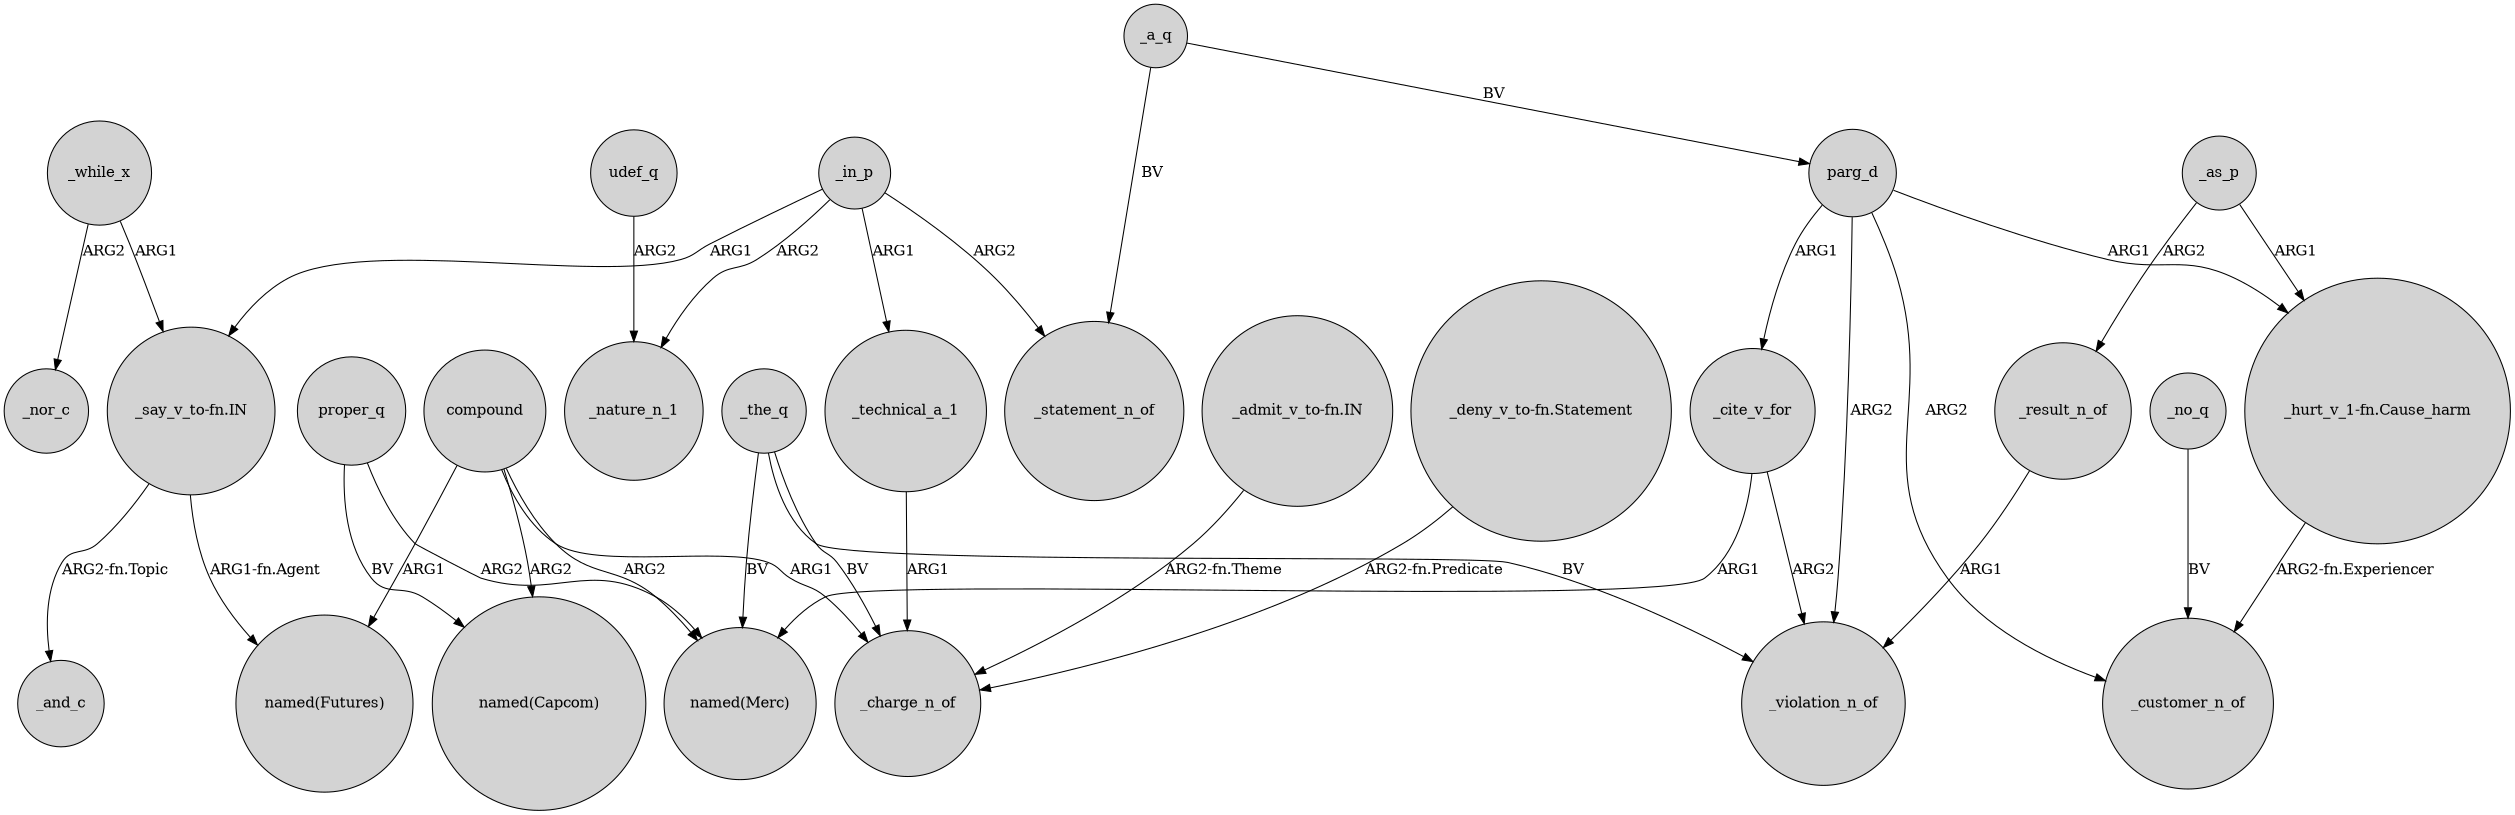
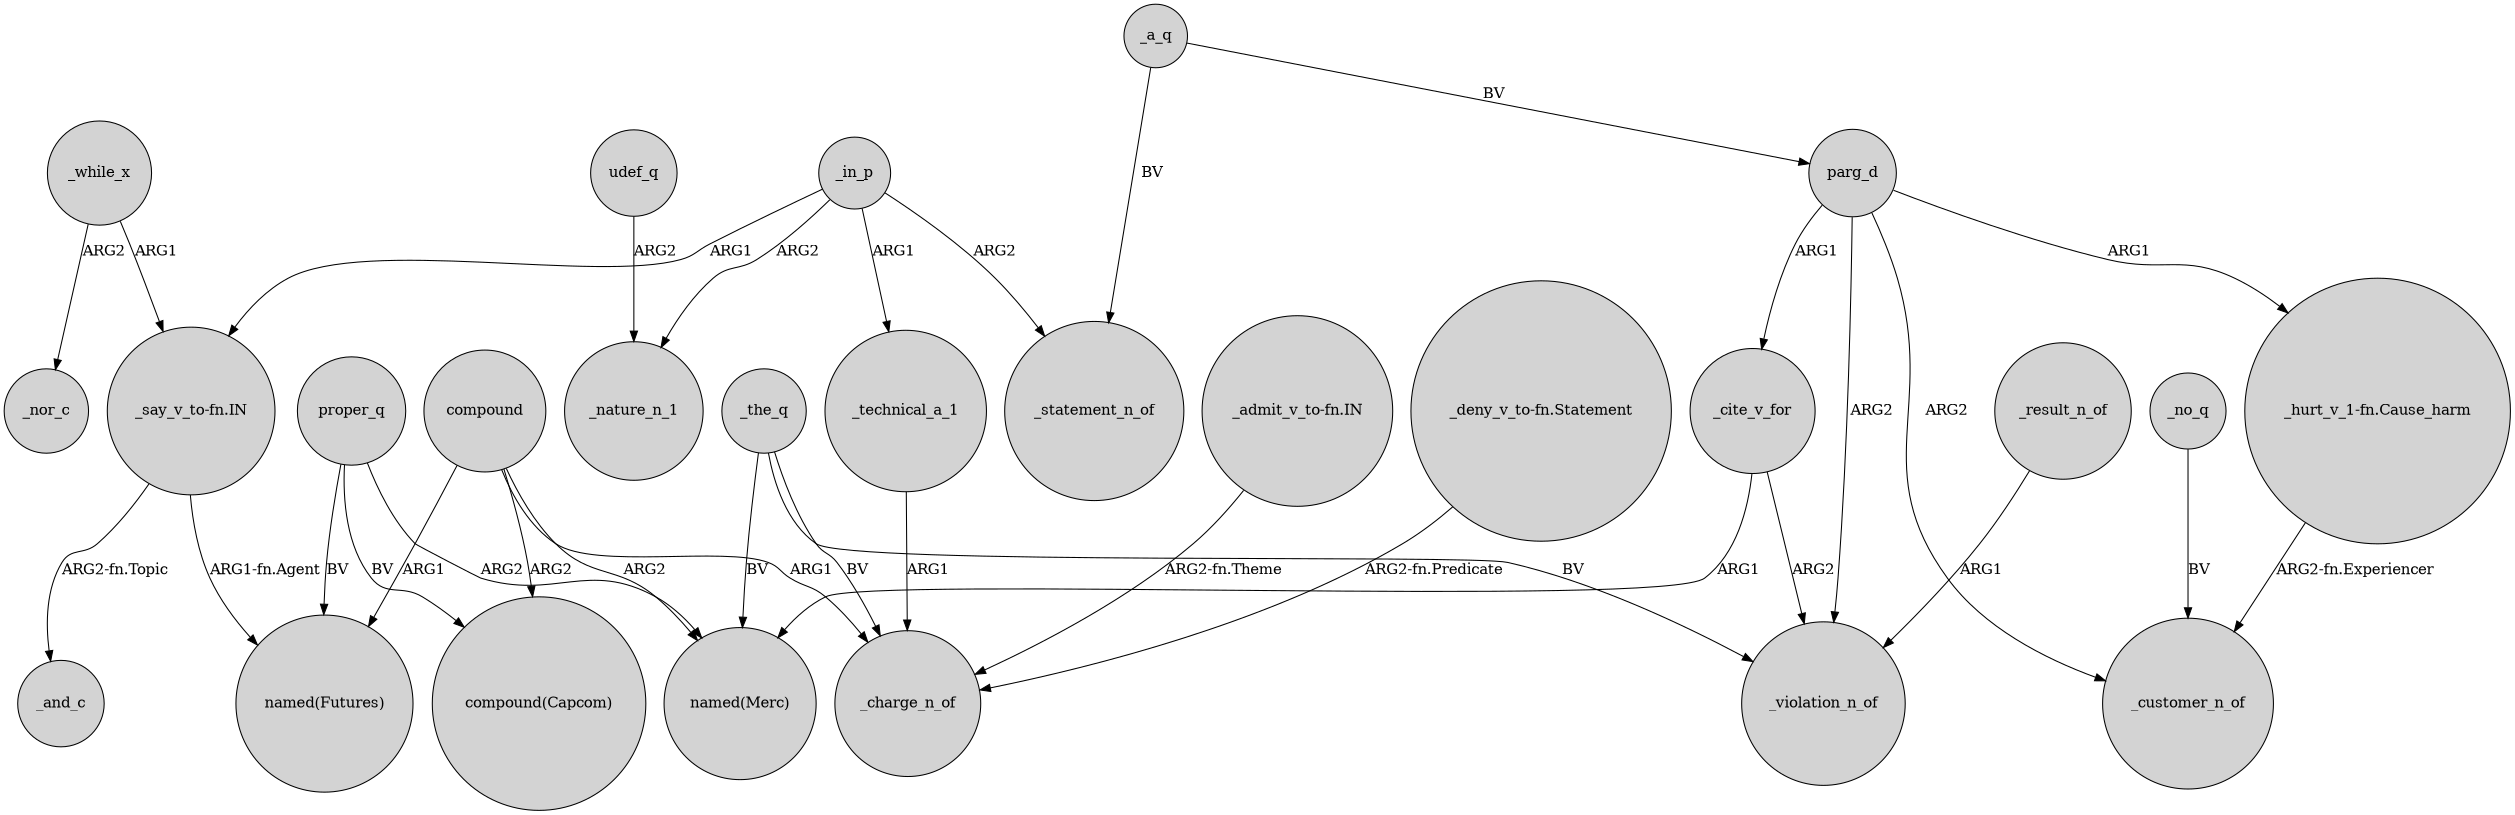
(2219, 173) -> none
none -> (330, 534)
(539, 704) -> (539, 704)
